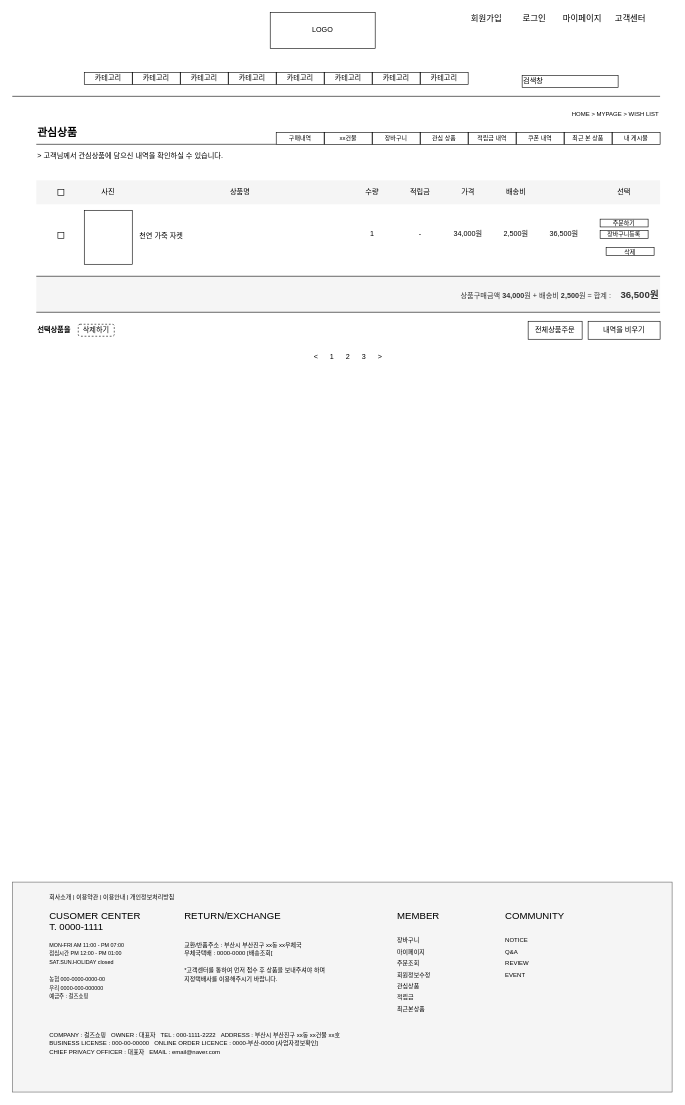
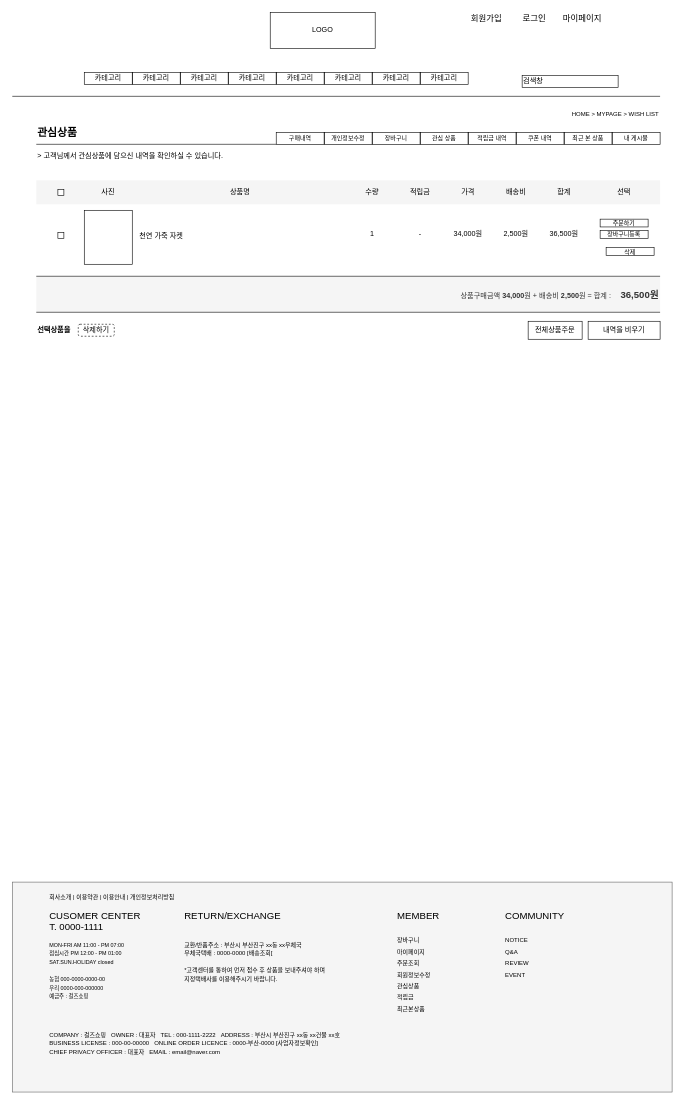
(630, 18) -> none
(348, 138) -> (348, 138)
none -> (564, 192)
(348, 357) -> none
